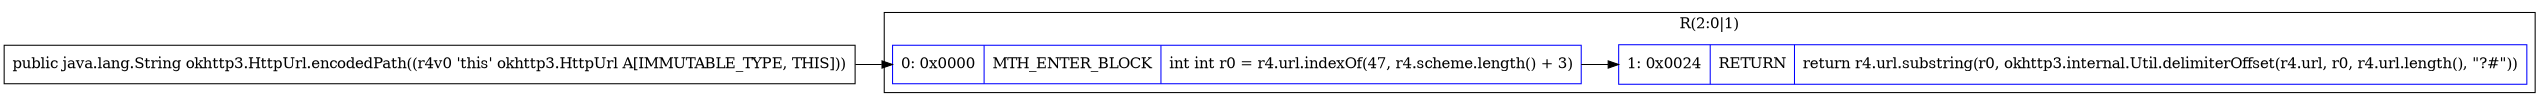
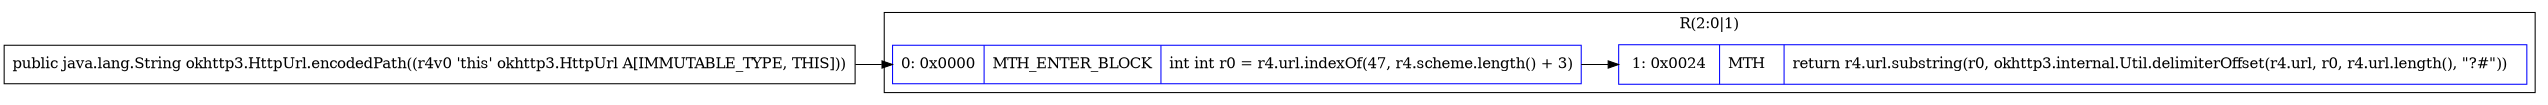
(1752, 64) -> (1747, 64)
